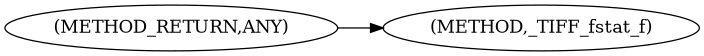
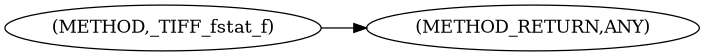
(354, 28) -> (337, 28)
